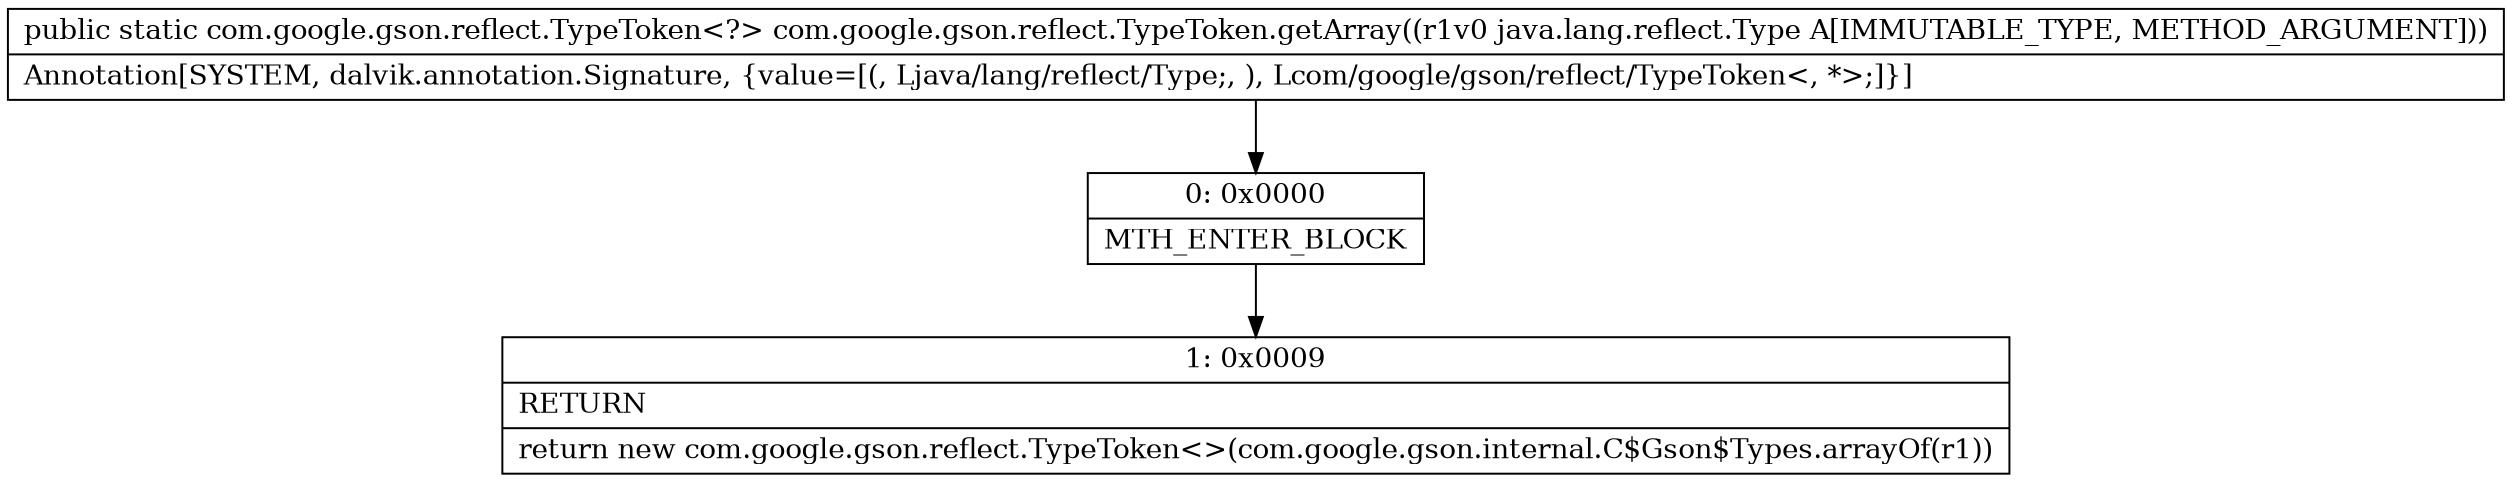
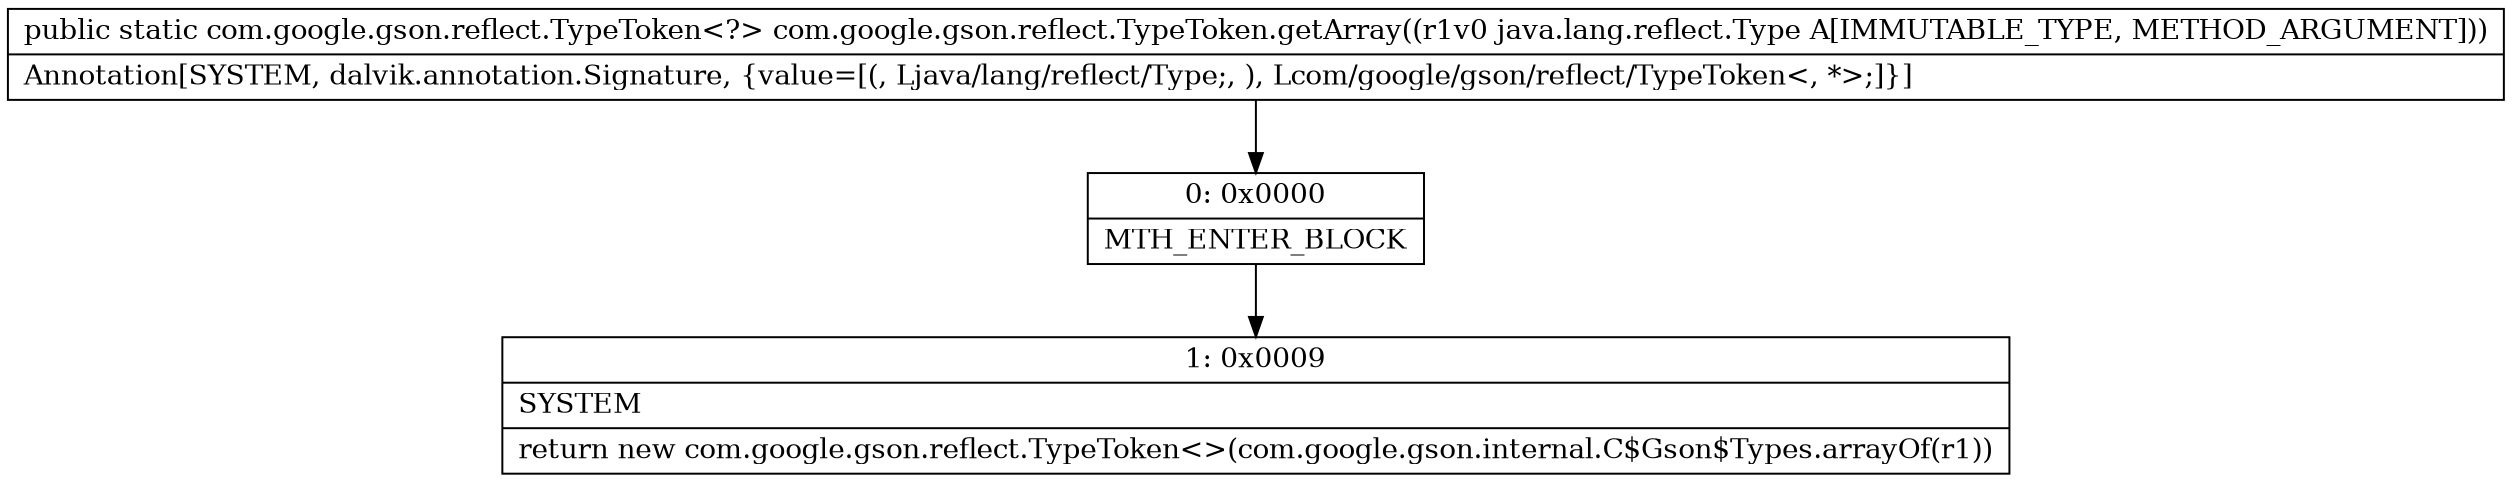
(582, 404) -> (580, 404)
